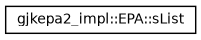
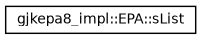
(101, 20) -> (101, 20)
